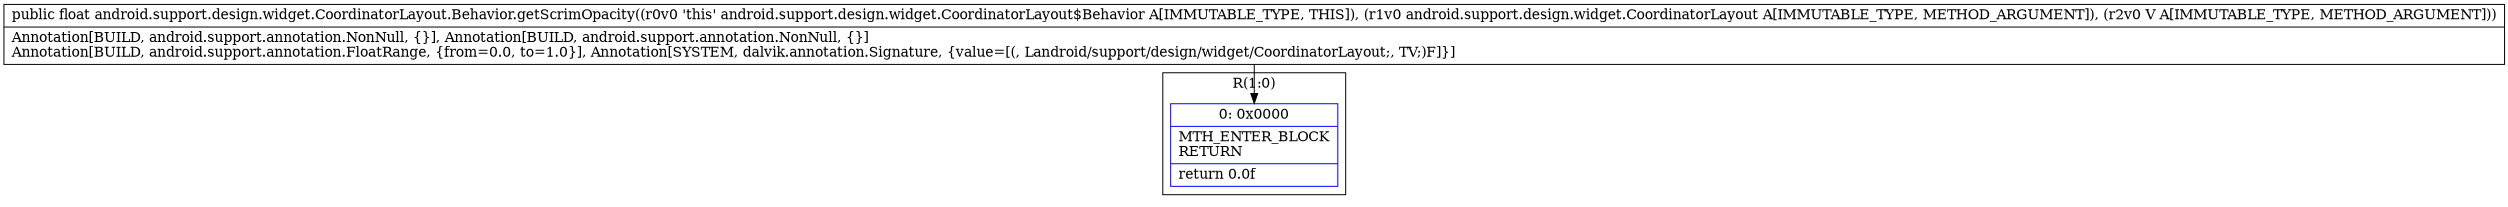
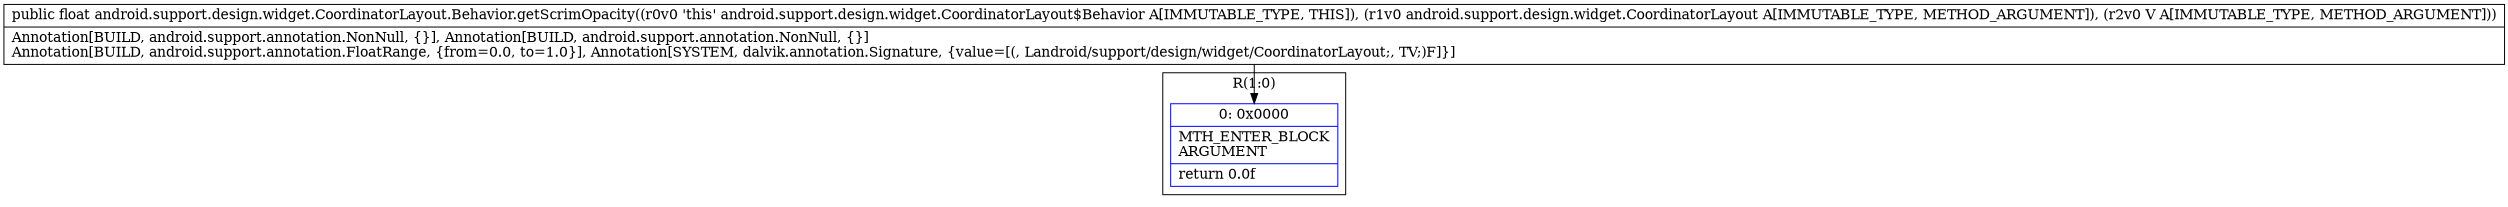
(1210, 152) -> (1223, 152)
